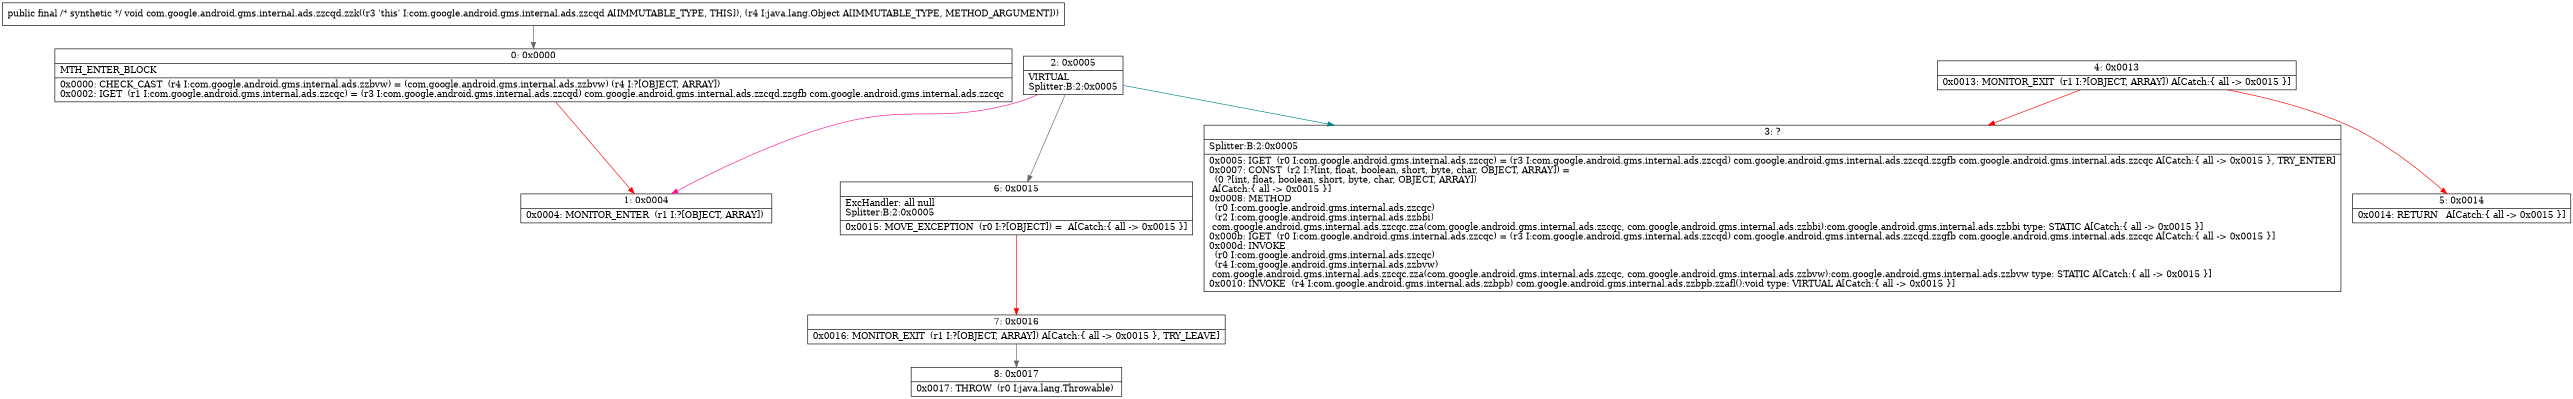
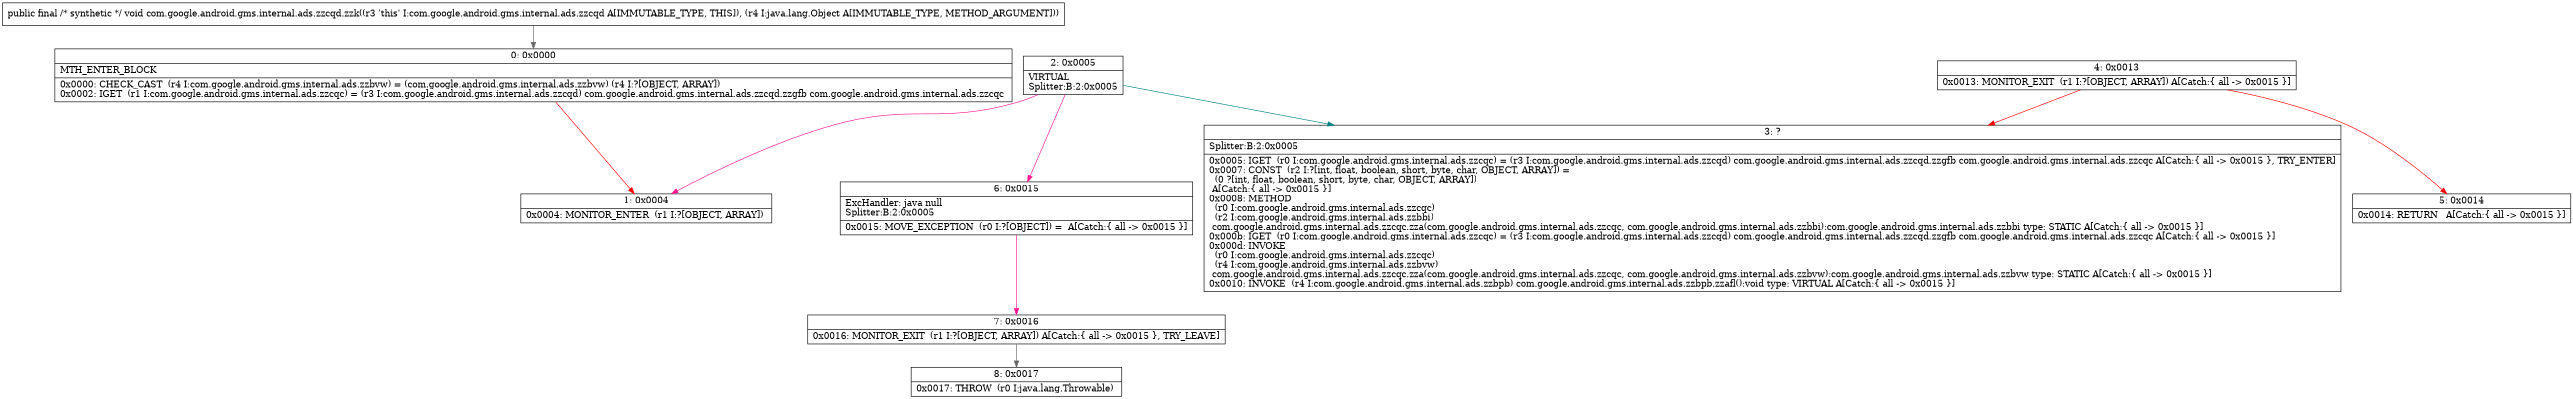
(1048, 135) -> (1048, 135)
(890, 203) -> (894, 203)
(1016, 272) -> (1016, 272)
